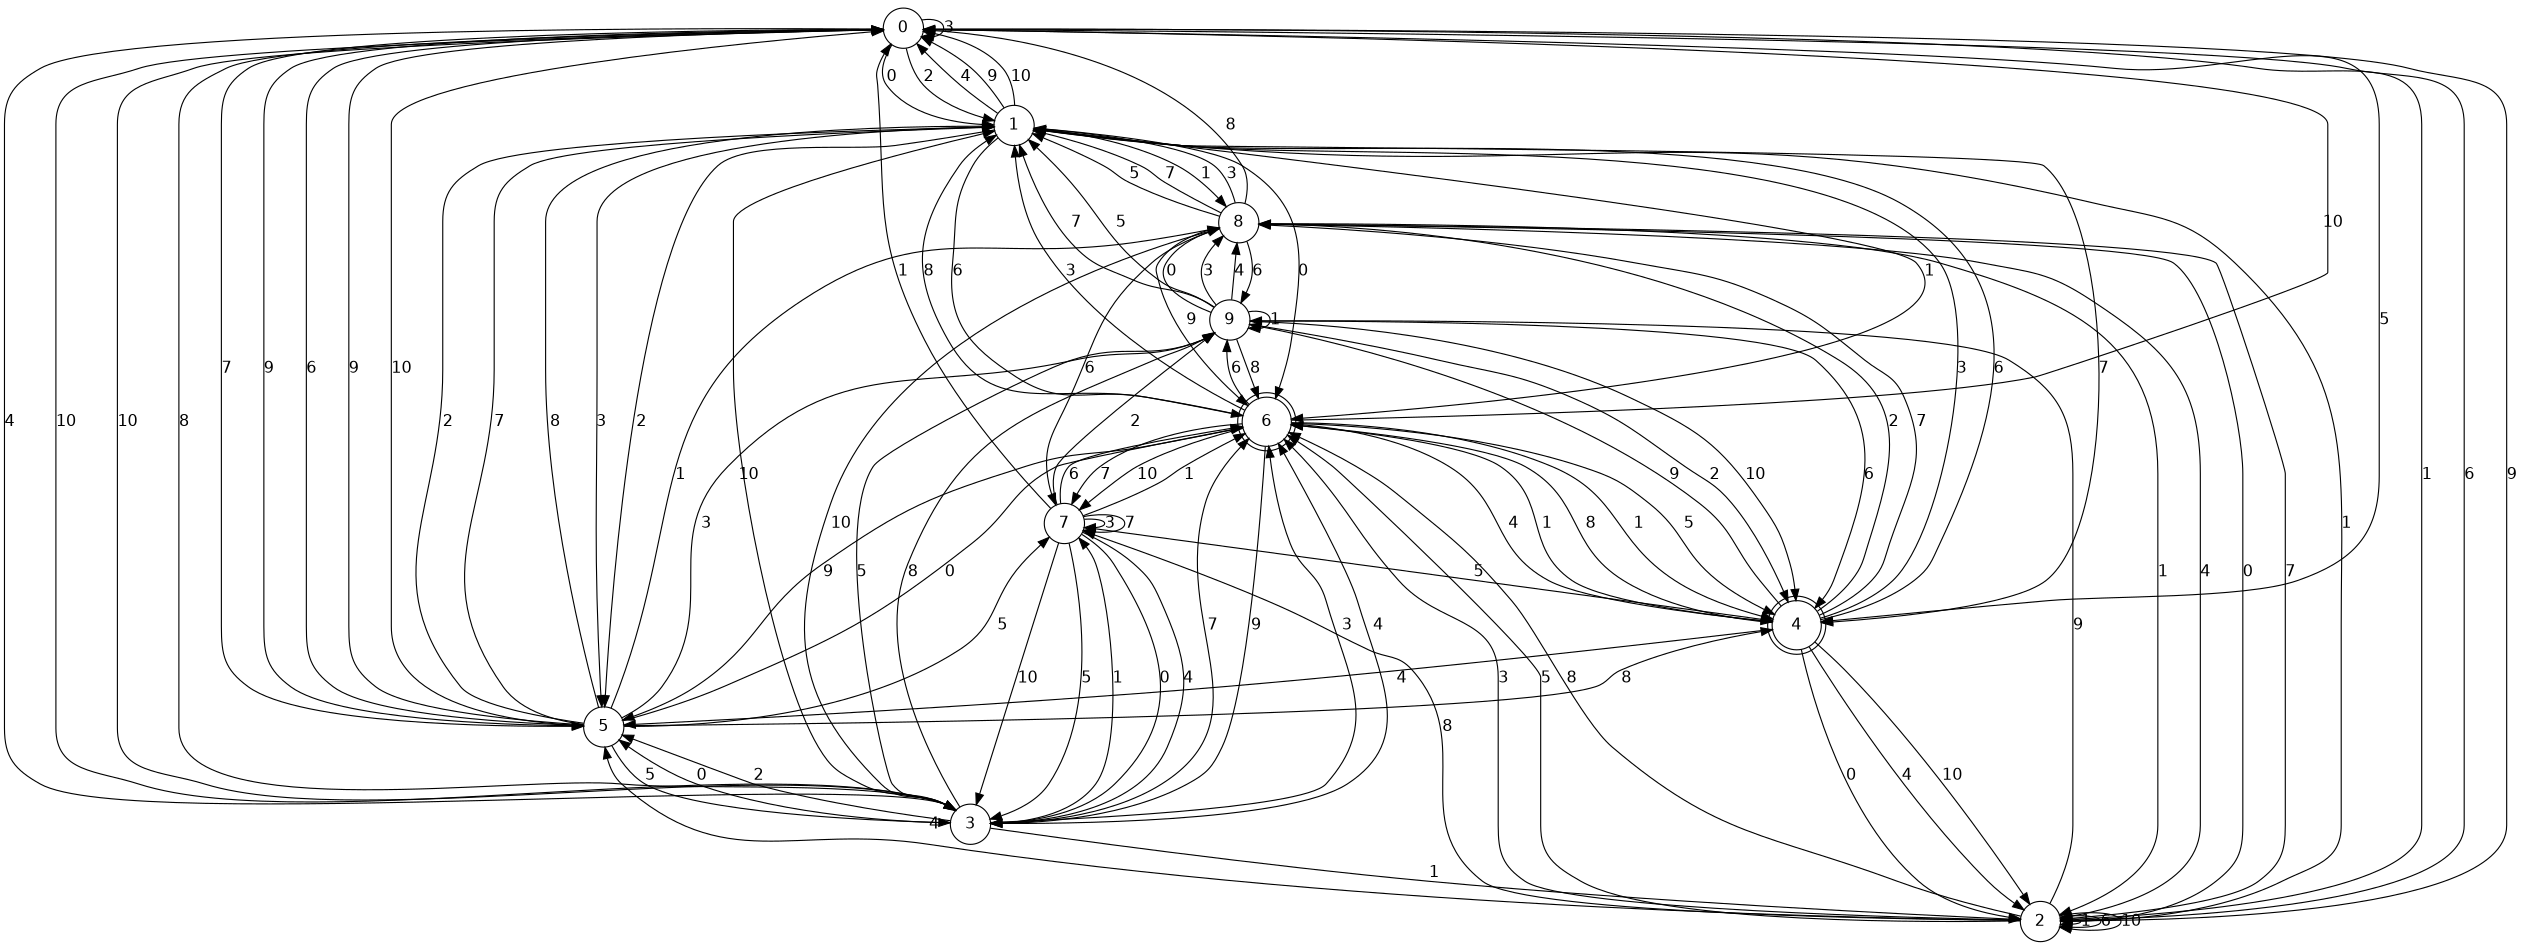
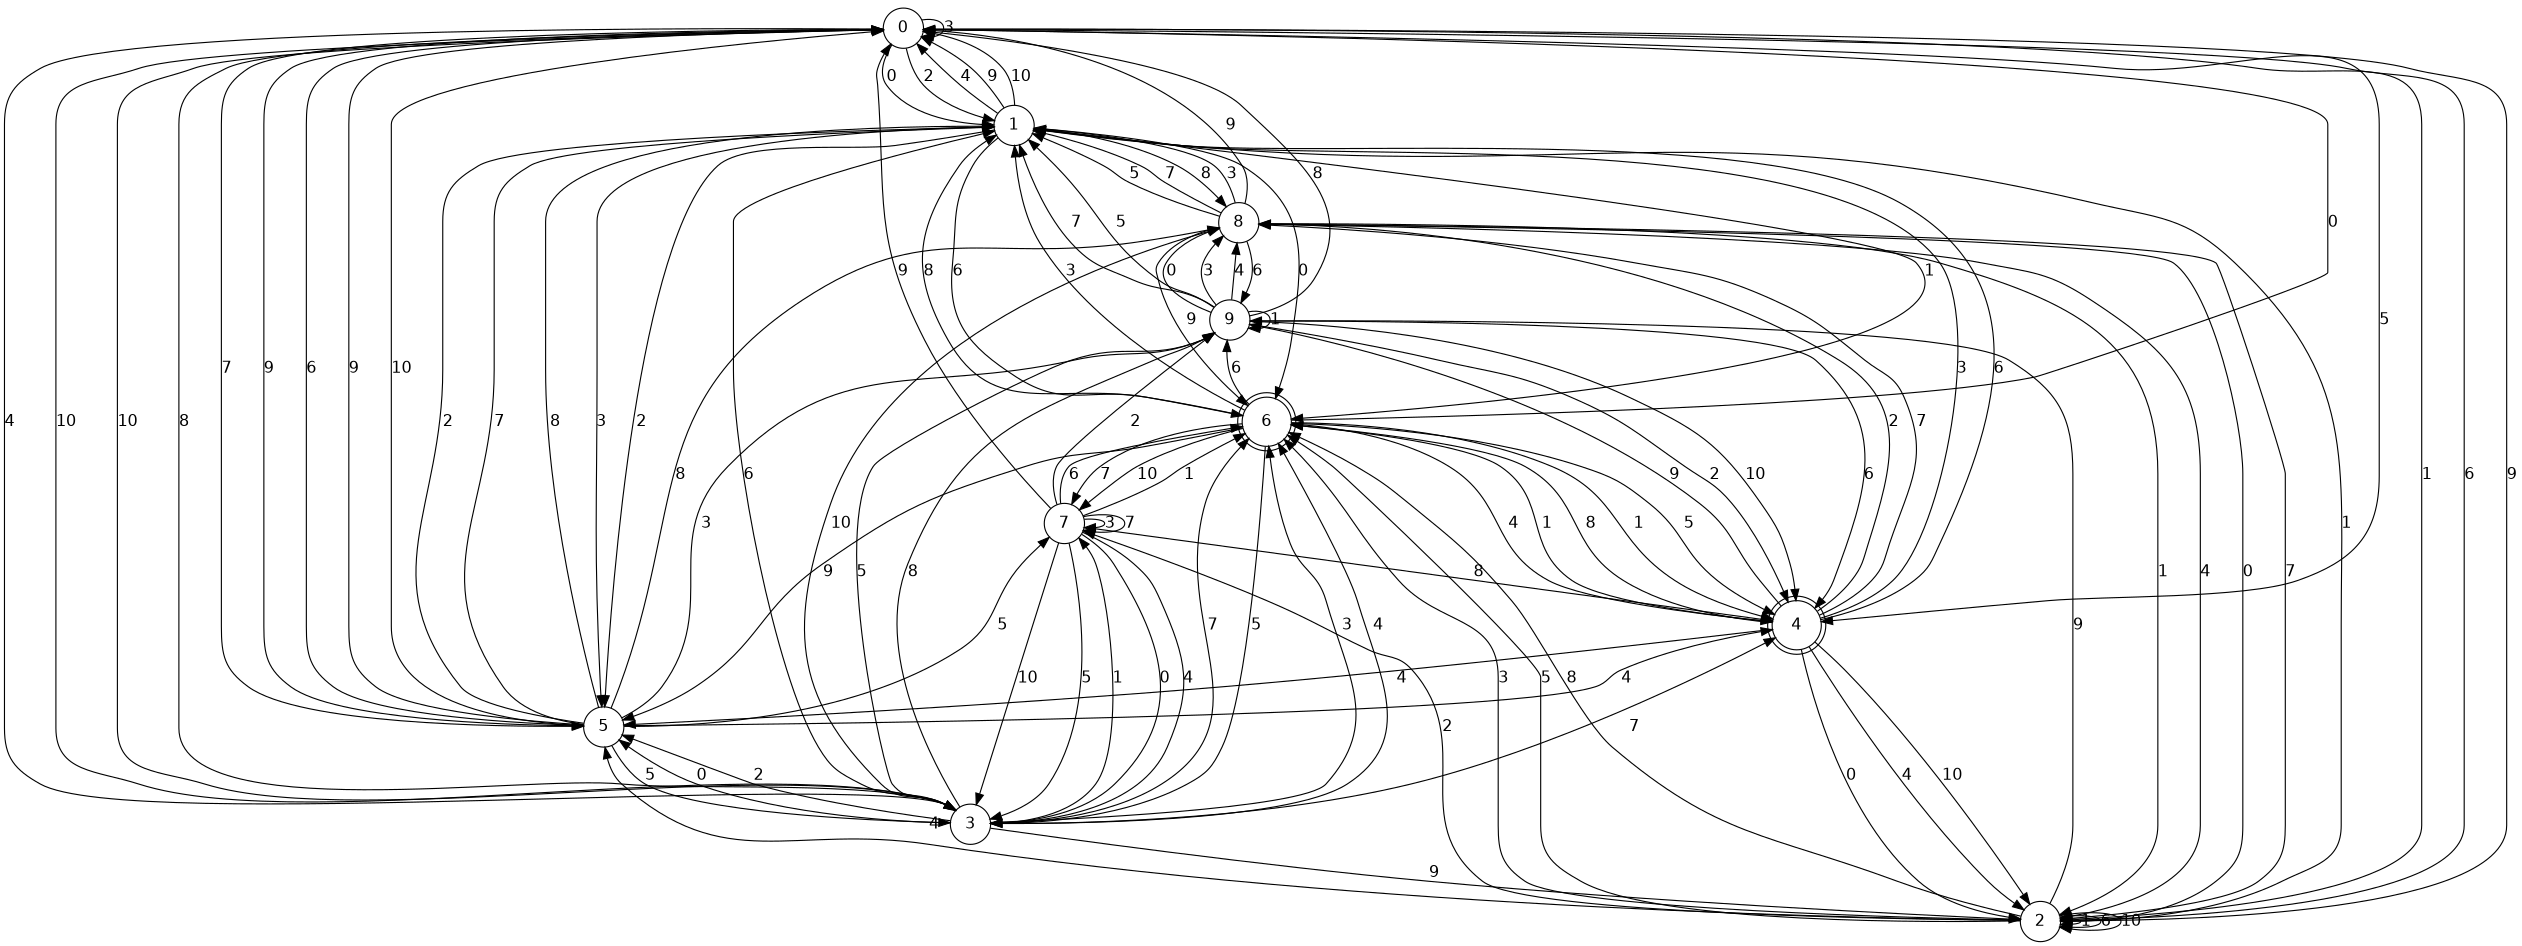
(1231, 125) -> (1231, 125)
(1867, 156) -> (1391, 788)
(1206, 174) -> (1206, 174)
(2333, 223) -> (2333, 223)
(903, 271) -> (903, 271)
(1096, 336) -> none
(1246, 364) -> (1228, 97)
(681, 475) -> (681, 475)
(749, 475) -> (749, 475)
(1479, 572) -> (1479, 572)
(932, 574) -> none
(1257, 625) -> (1257, 625)
(1627, 678) -> (1627, 678)
(1448, 727) -> (1448, 727)
(1434, 873) -> (1434, 873)
